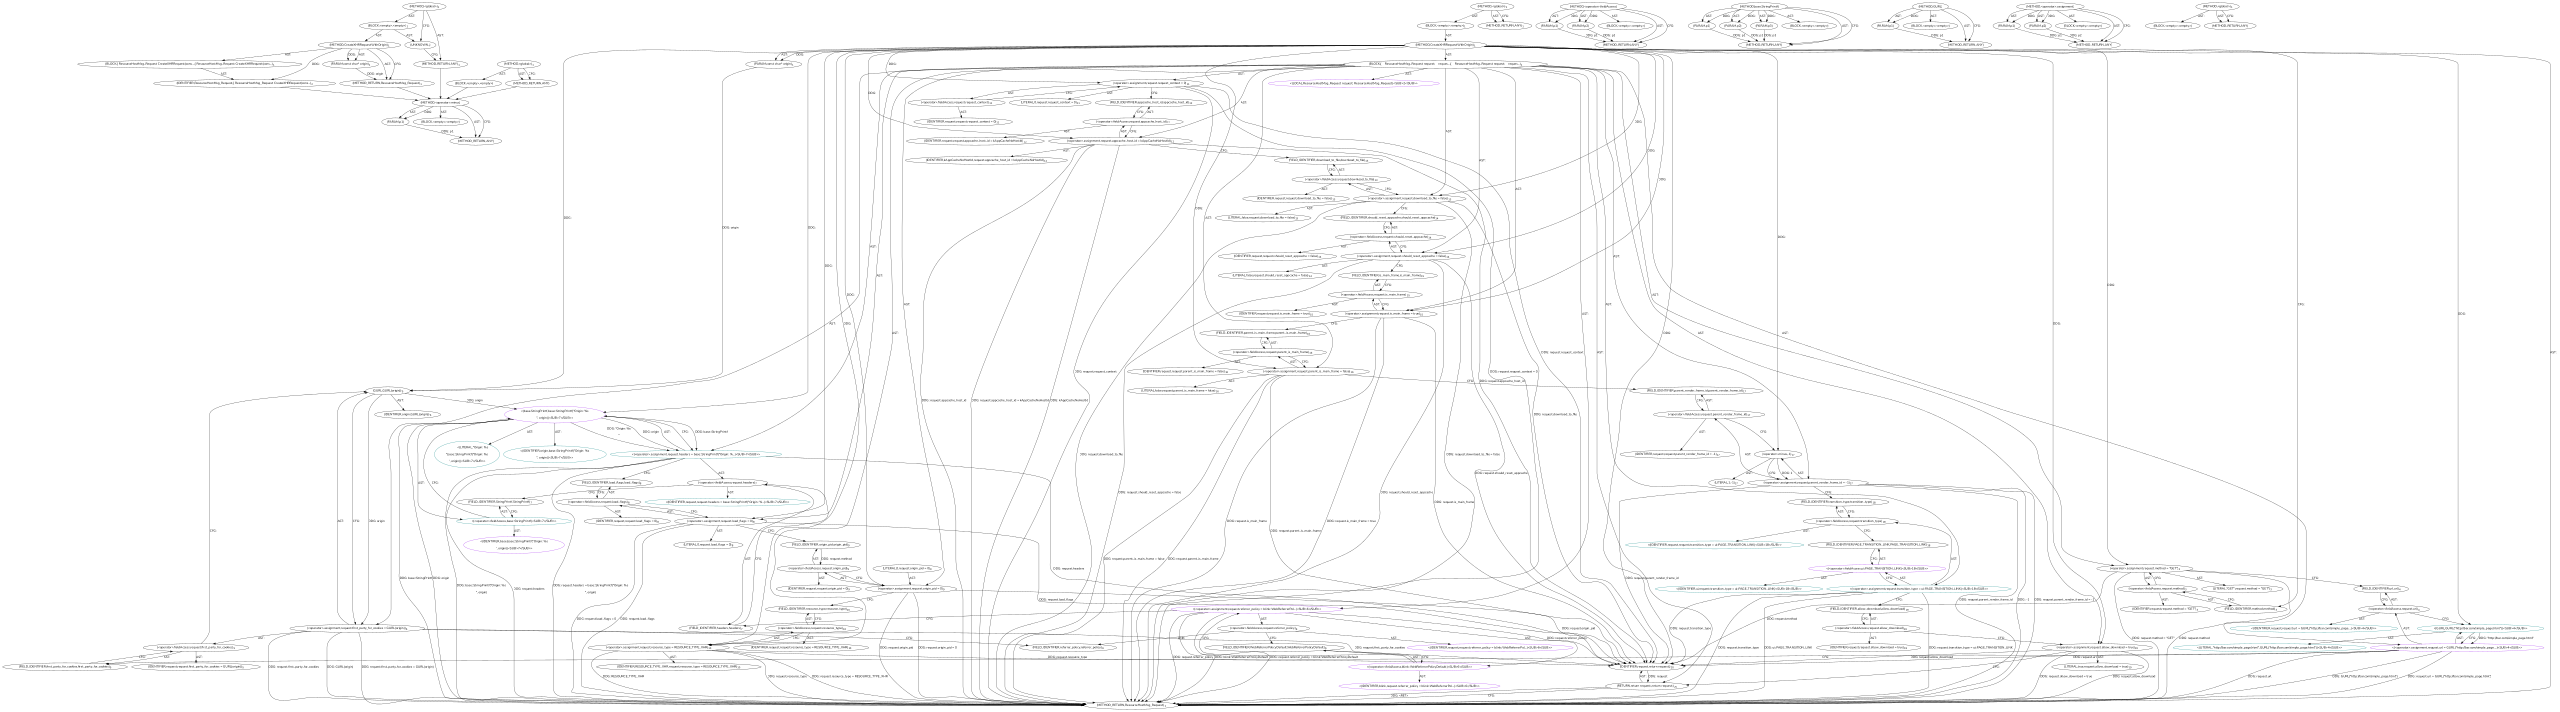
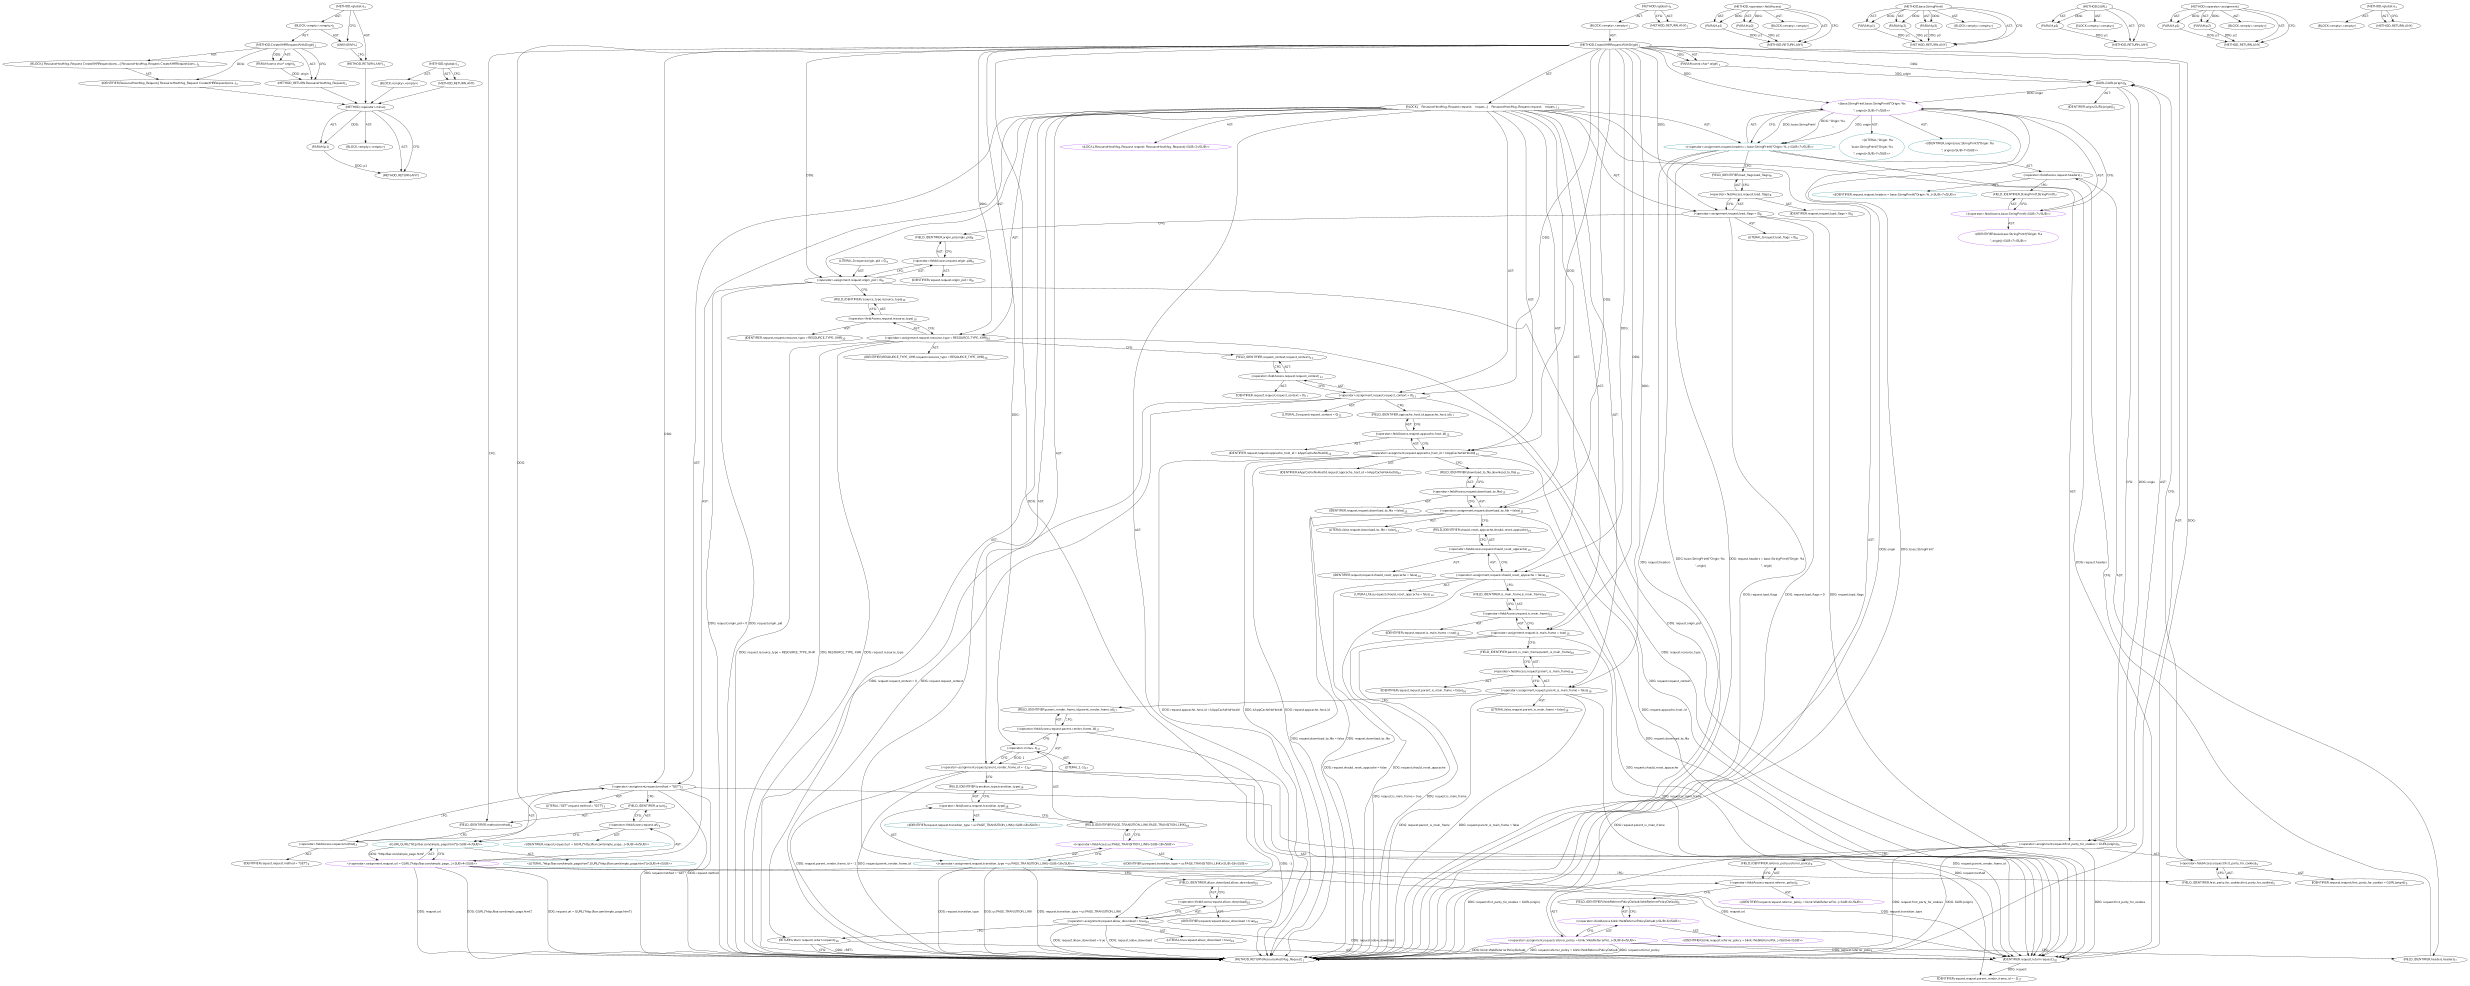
none -> (1274, 357)
(1792, 470) -> (1053, 797)
(514, 521) -> (2008, 214)
(837, 559) -> (949, 252)
(2200, 600) -> (570, 816)
(1182, 638) -> (1778, 873)
(1648, 675) -> (2006, 969)
none -> (1764, 871)
none -> (1180, 914)
